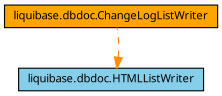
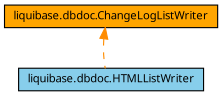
(119, 42) -> (104, 54)
